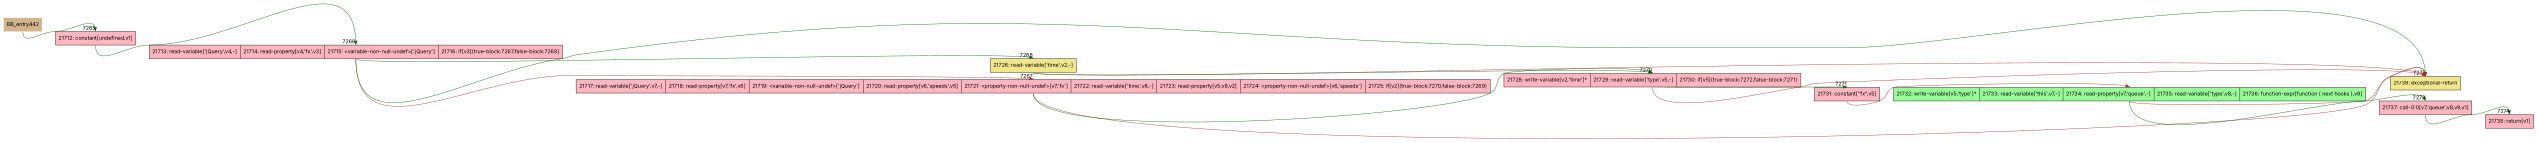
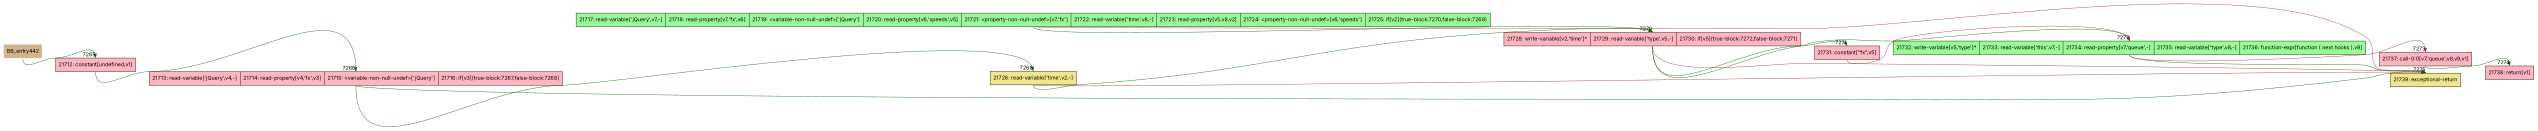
none -> (1878, 41)
(676, 76) -> none
(1033, 86) -> (1033, 20)
(2284, 104) -> (2276, 64)
(2272, 114) -> (2280, 59)
